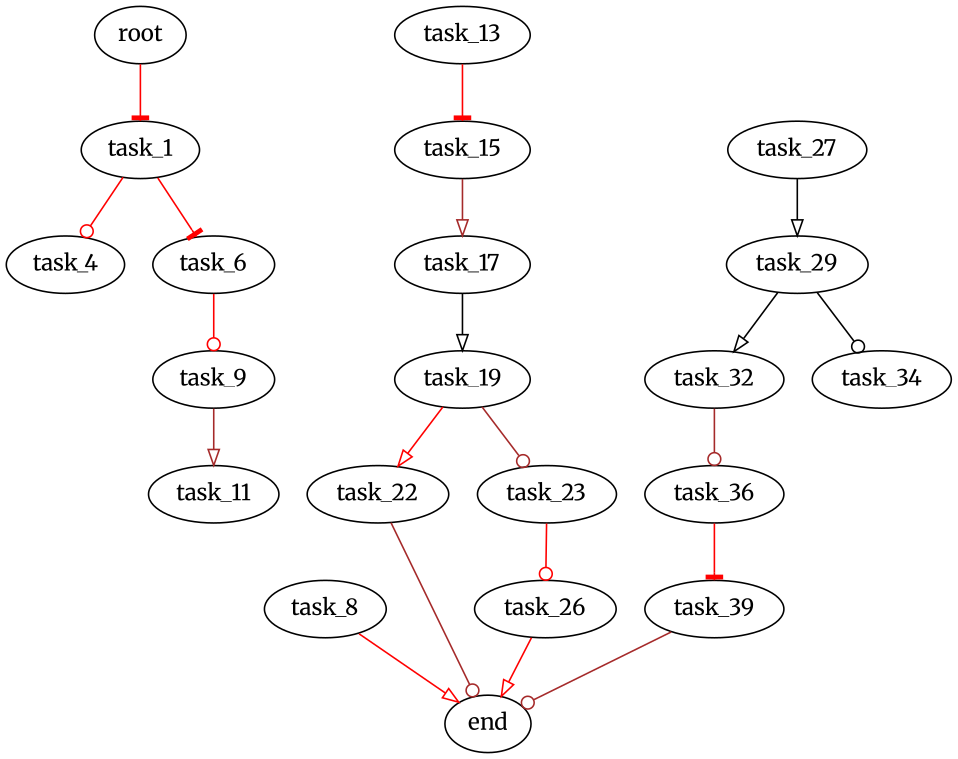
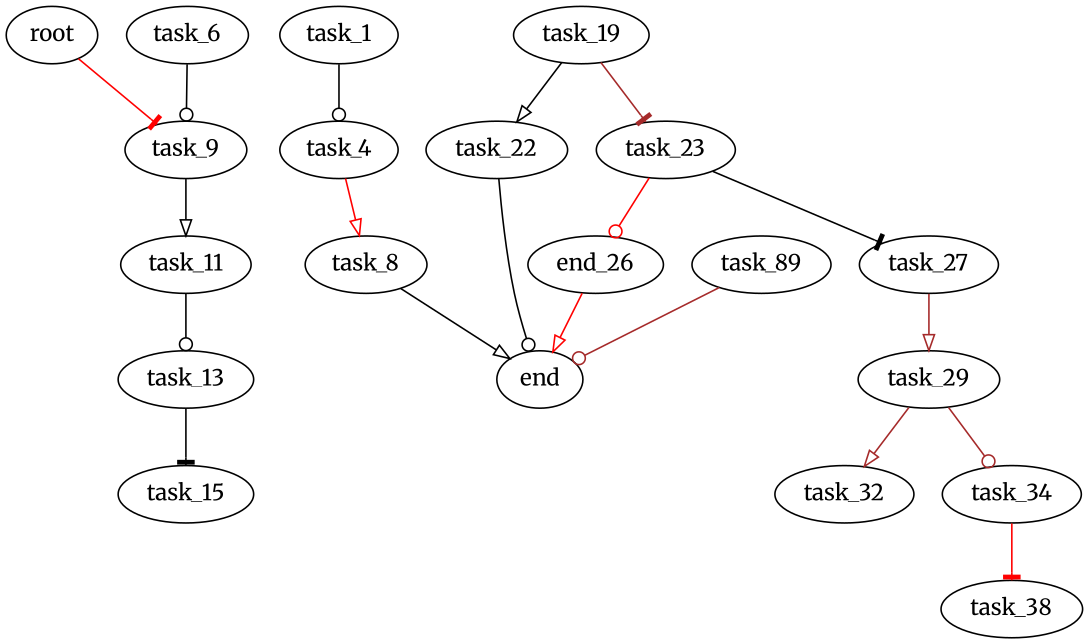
(140, 89) -> (115, 89)
(462, 89) -> (186, 433)
none -> (351, 199)
(797, 199) -> (929, 314)
(107, 202) -> (339, 86)
(175, 204) -> none
none -> (794, 206)
(462, 265) -> none
none -> (186, 316)
(214, 316) -> (187, 86)
(761, 316) -> (891, 431)
(836, 317) -> (967, 432)
(214, 429) -> (186, 199)
(425, 430) -> (544, 86)
(500, 431) -> (621, 89)
(714, 494) -> none
(430, 604) -> (508, 259)
(545, 609) -> (596, 265)
(714, 609) -> (762, 265)
none -> (1012, 609)
(402, 663) -> (448, 319)
